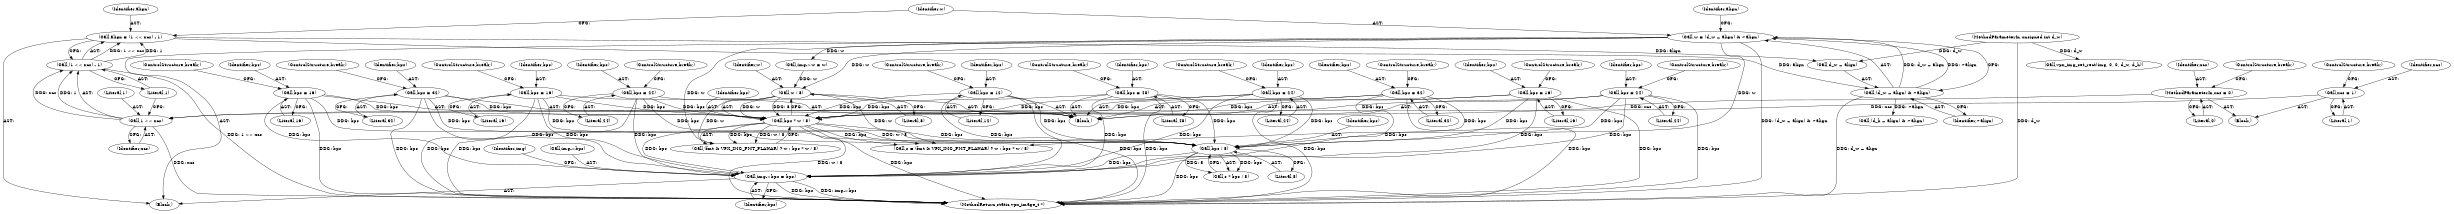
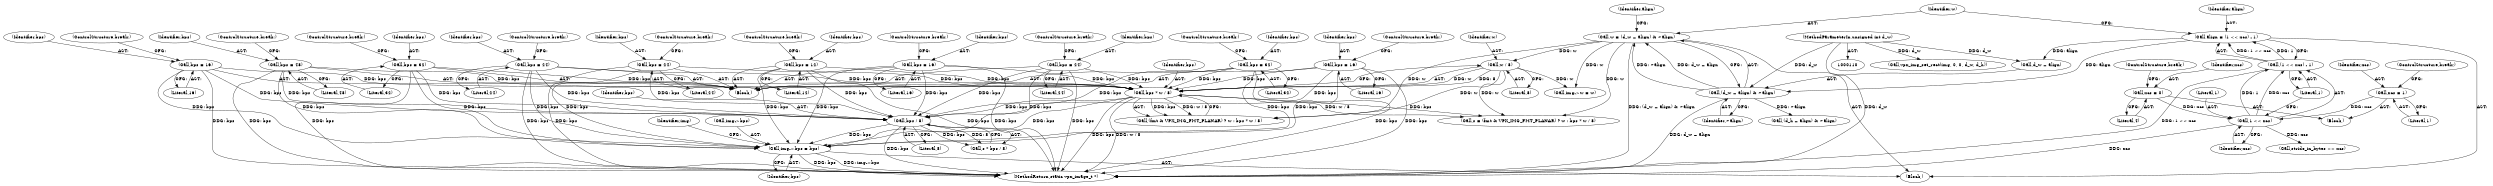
none -> (1791, 61)
none -> (1848, 65)
(800, 78) -> (1541, 75)
(2199, 93) -> (2148, 93)
(2204, 121) -> (2128, 121)
none -> (2313, 149)
